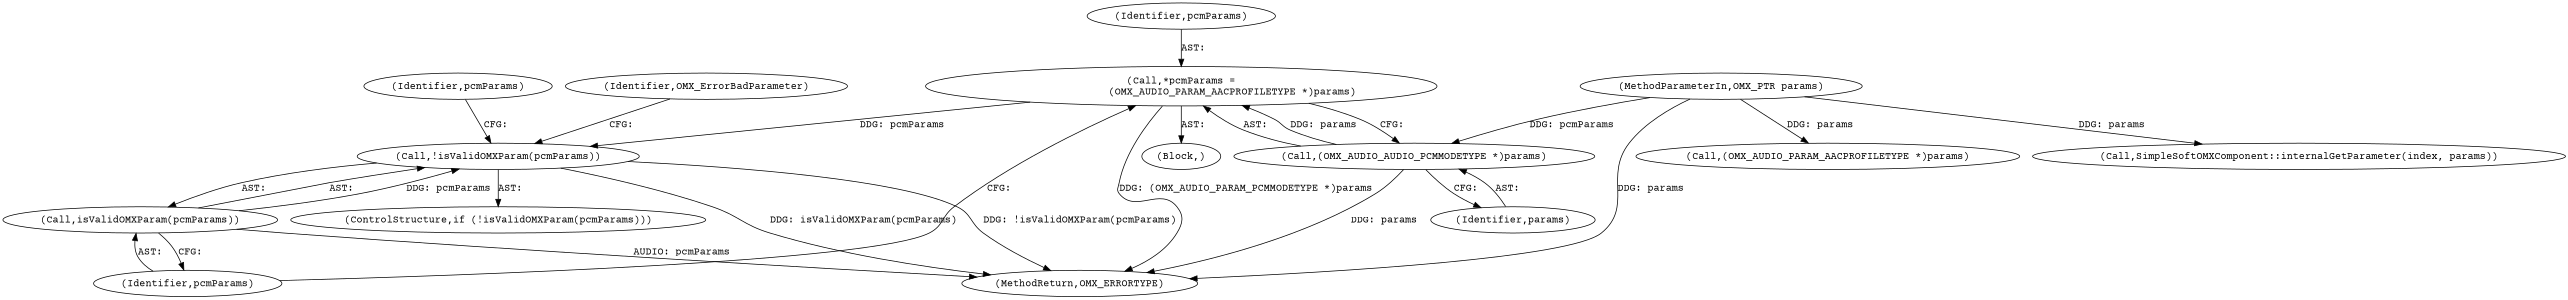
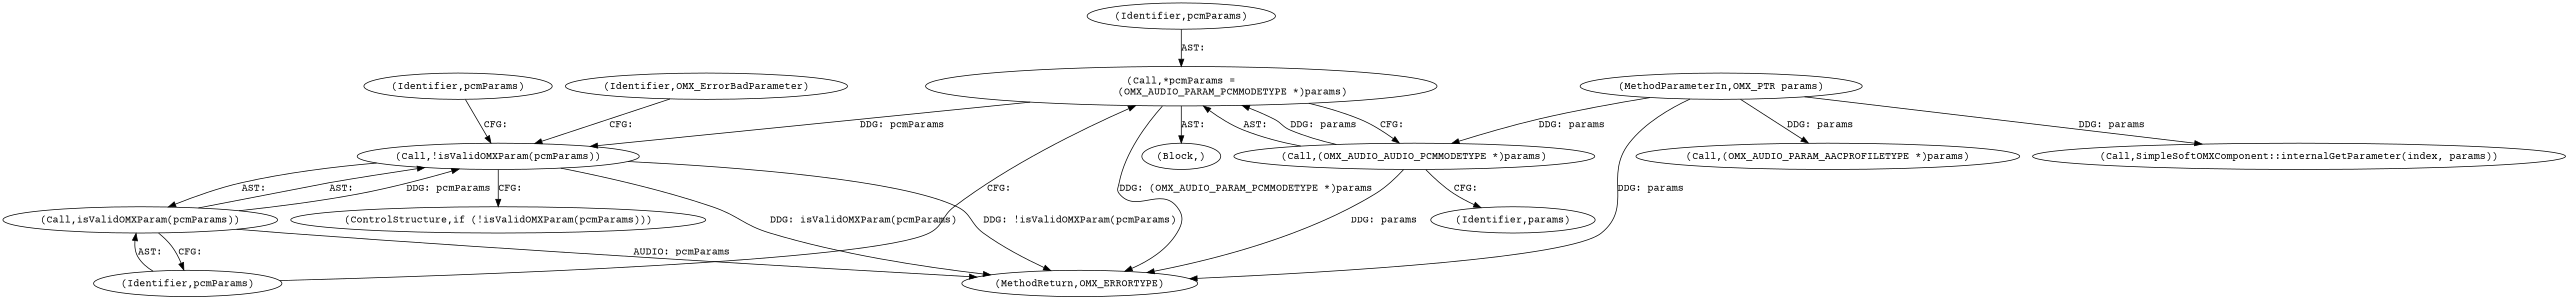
(1181, 86) -> (1181, 86)
(1572, 125) -> (1572, 125)
(1489, 186) -> none
(514, 188) -> (514, 188)
